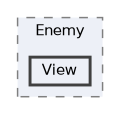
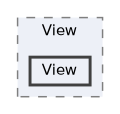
(60, 32) -> (60, 32)
